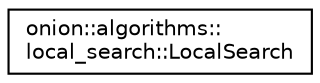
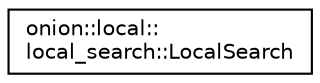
(160, 42) -> (160, 42)
